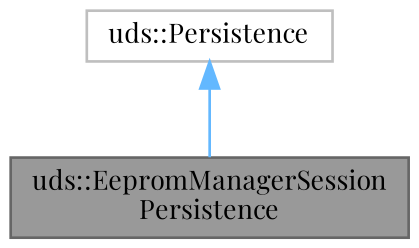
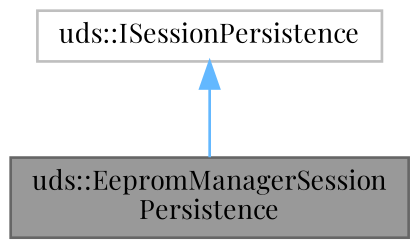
(210, 36) -> (210, 36)
